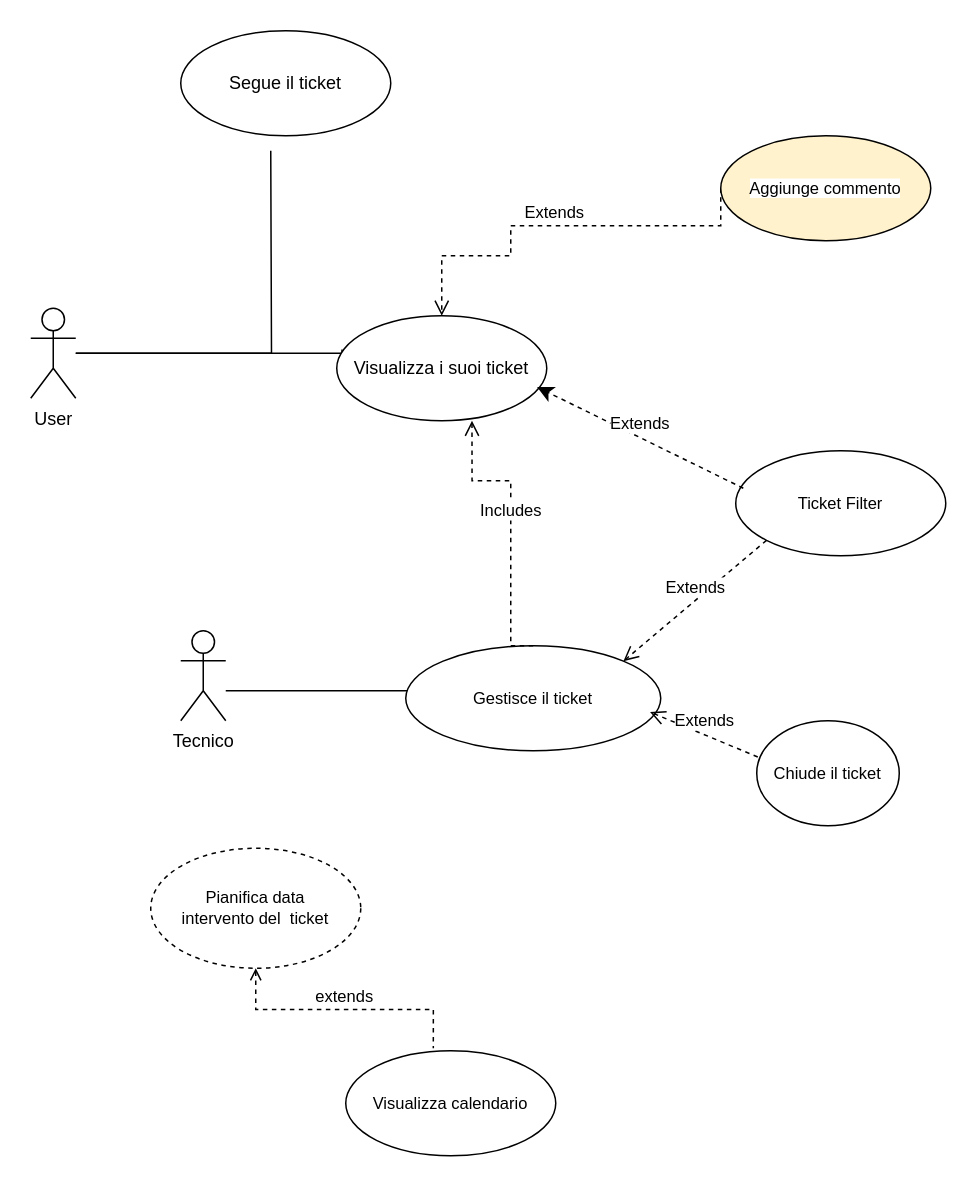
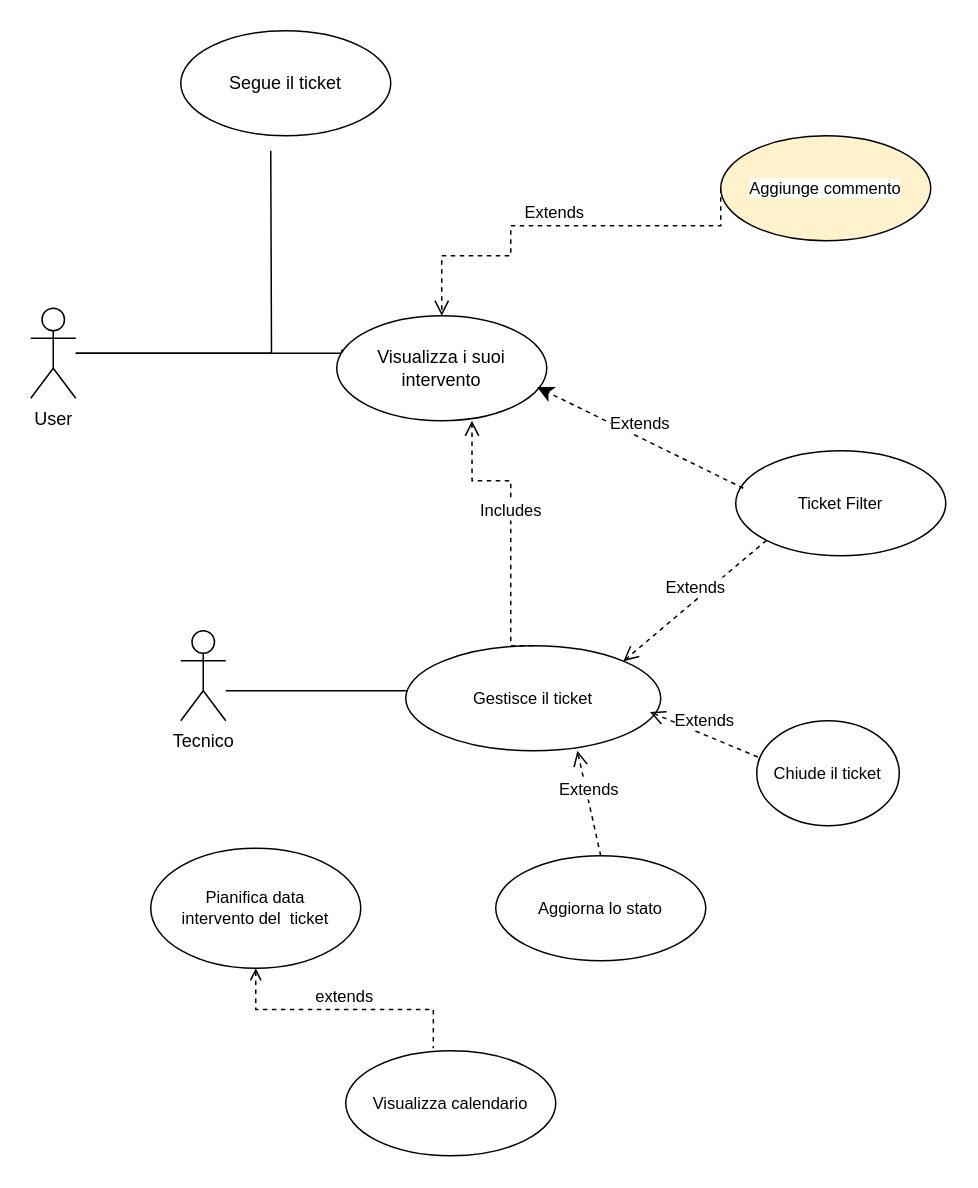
(442, 368) -> (442, 368)
none -> (589, 805)
(256, 908) -> (256, 908)
none -> (601, 908)
